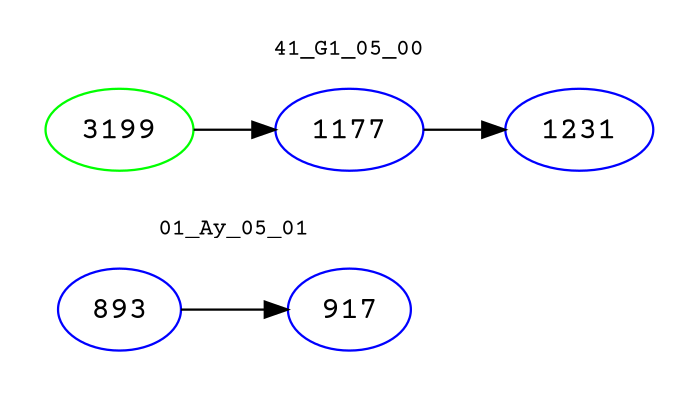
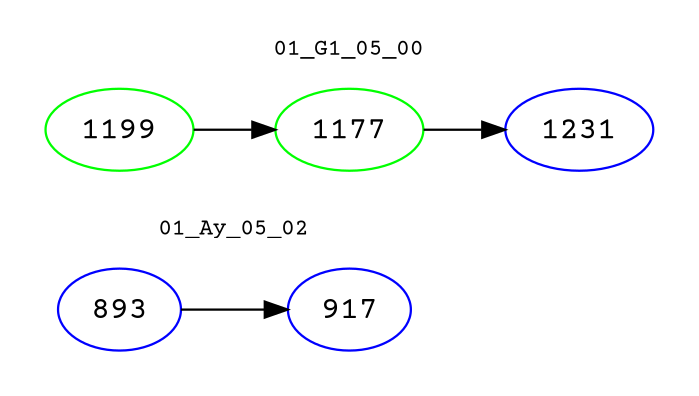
(349, 49) -> (349, 49)
(120, 130) -> (120, 130)
(349, 130) -> (349, 130)
(234, 229) -> (234, 229)
